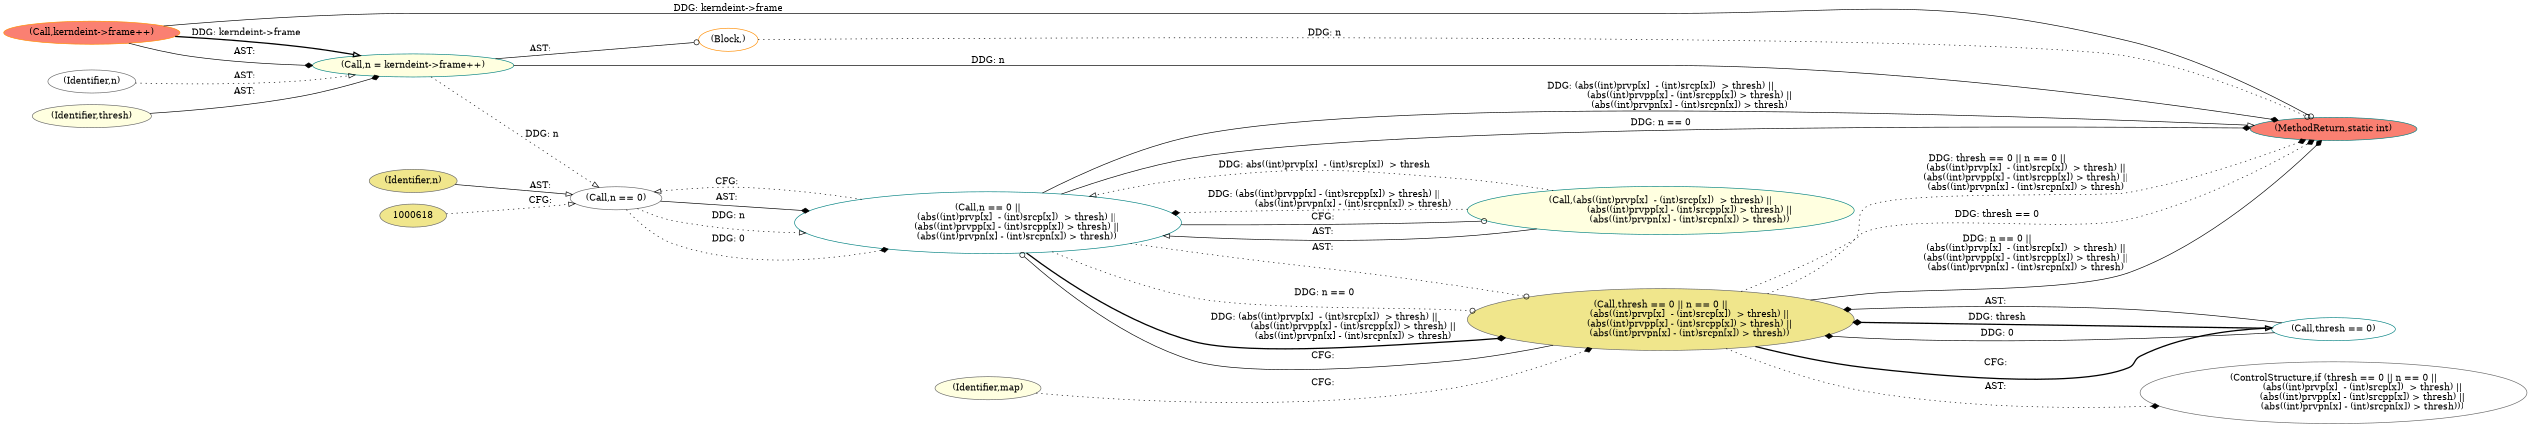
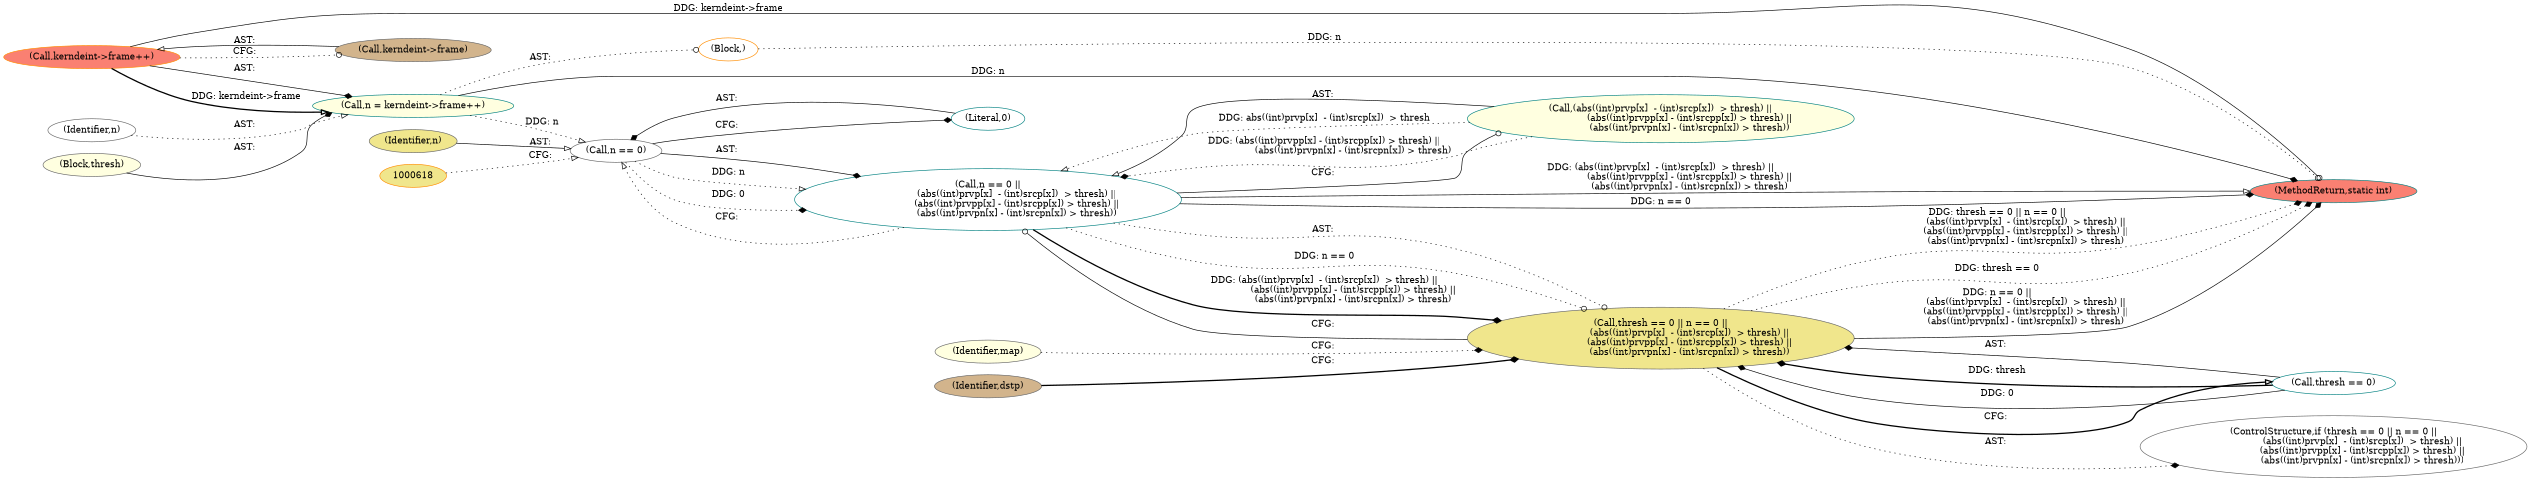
none -> (413, 50)
(595, 51) -> (565, 60)
(92, 116) -> (92, 165)
none -> (988, 119)
(413, 216) -> (413, 176)
none -> (988, 386)
